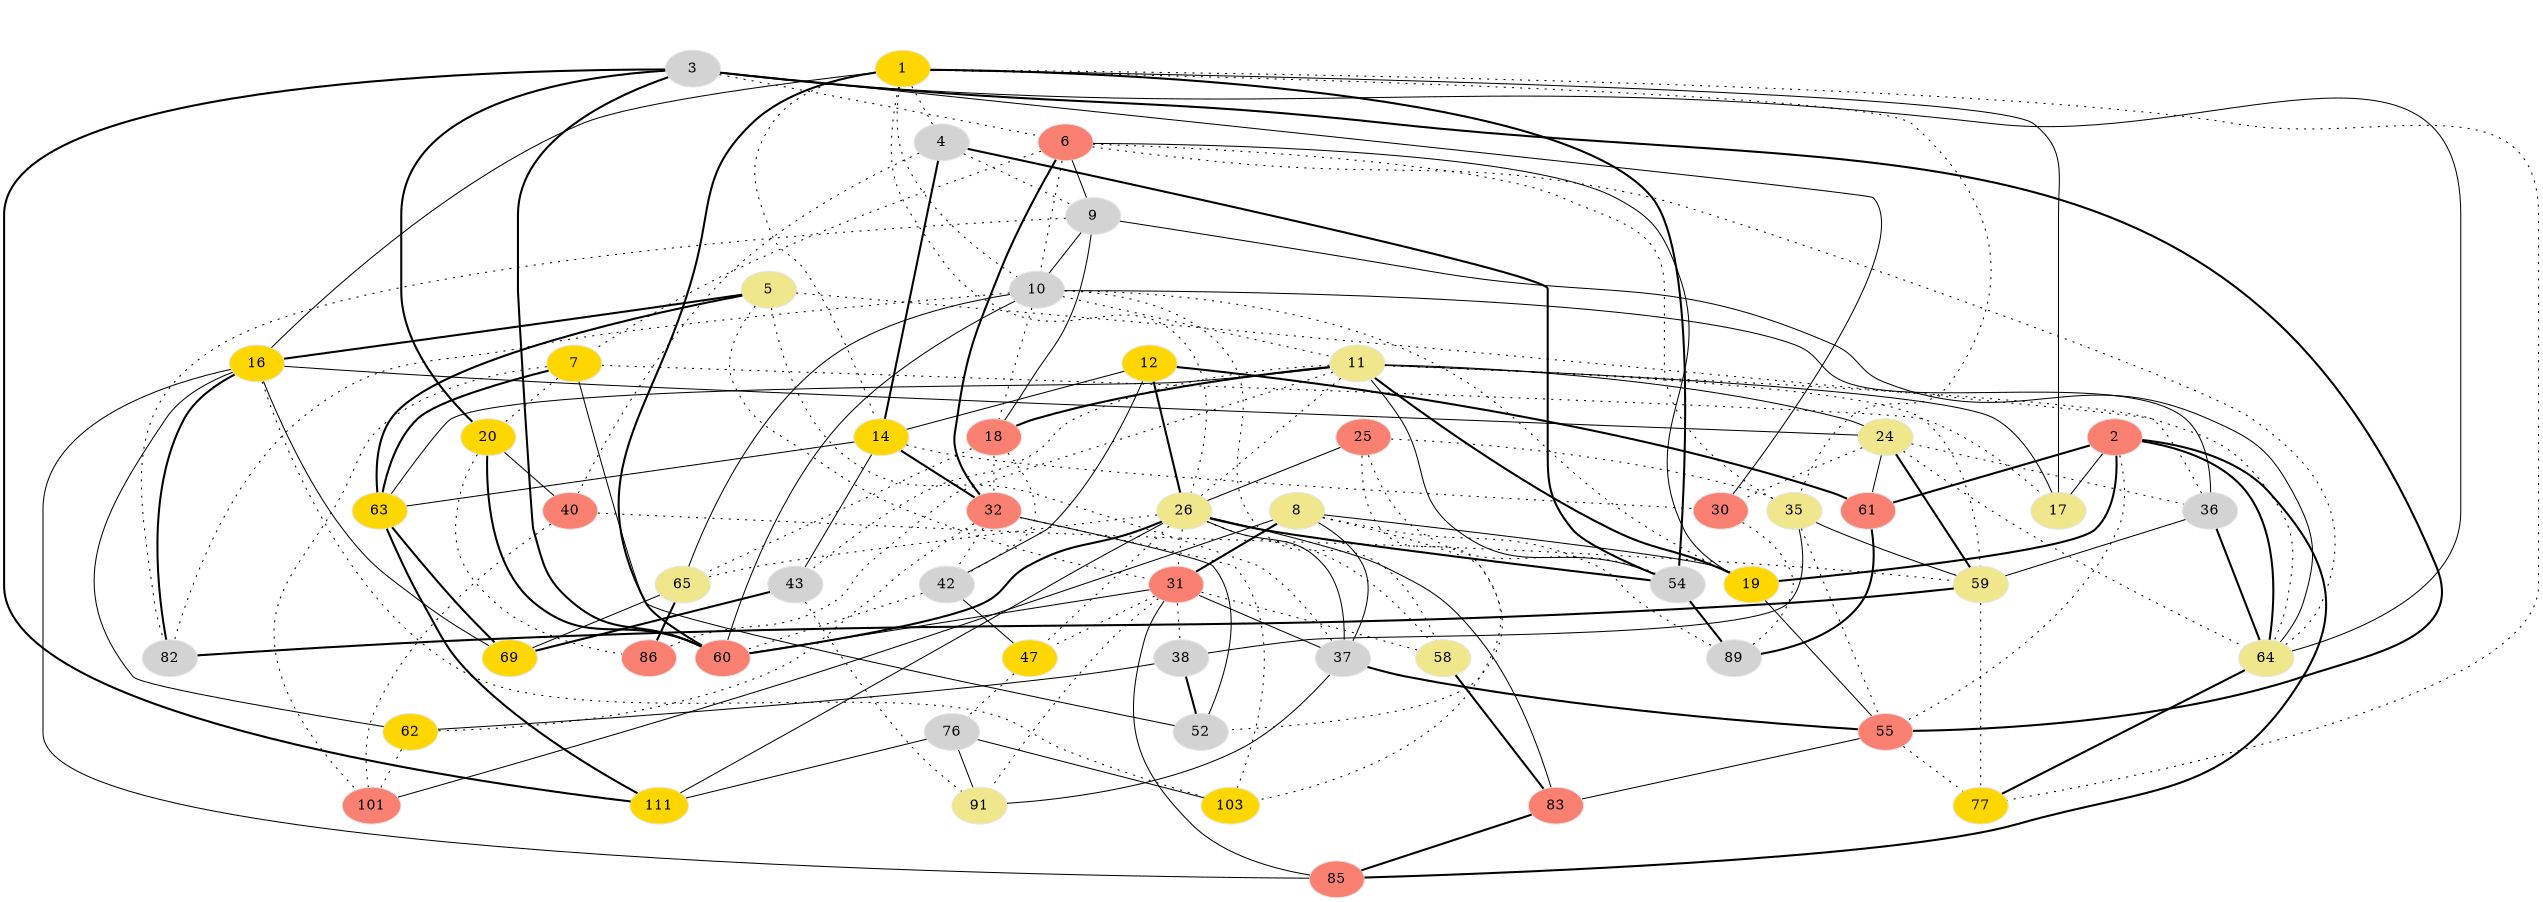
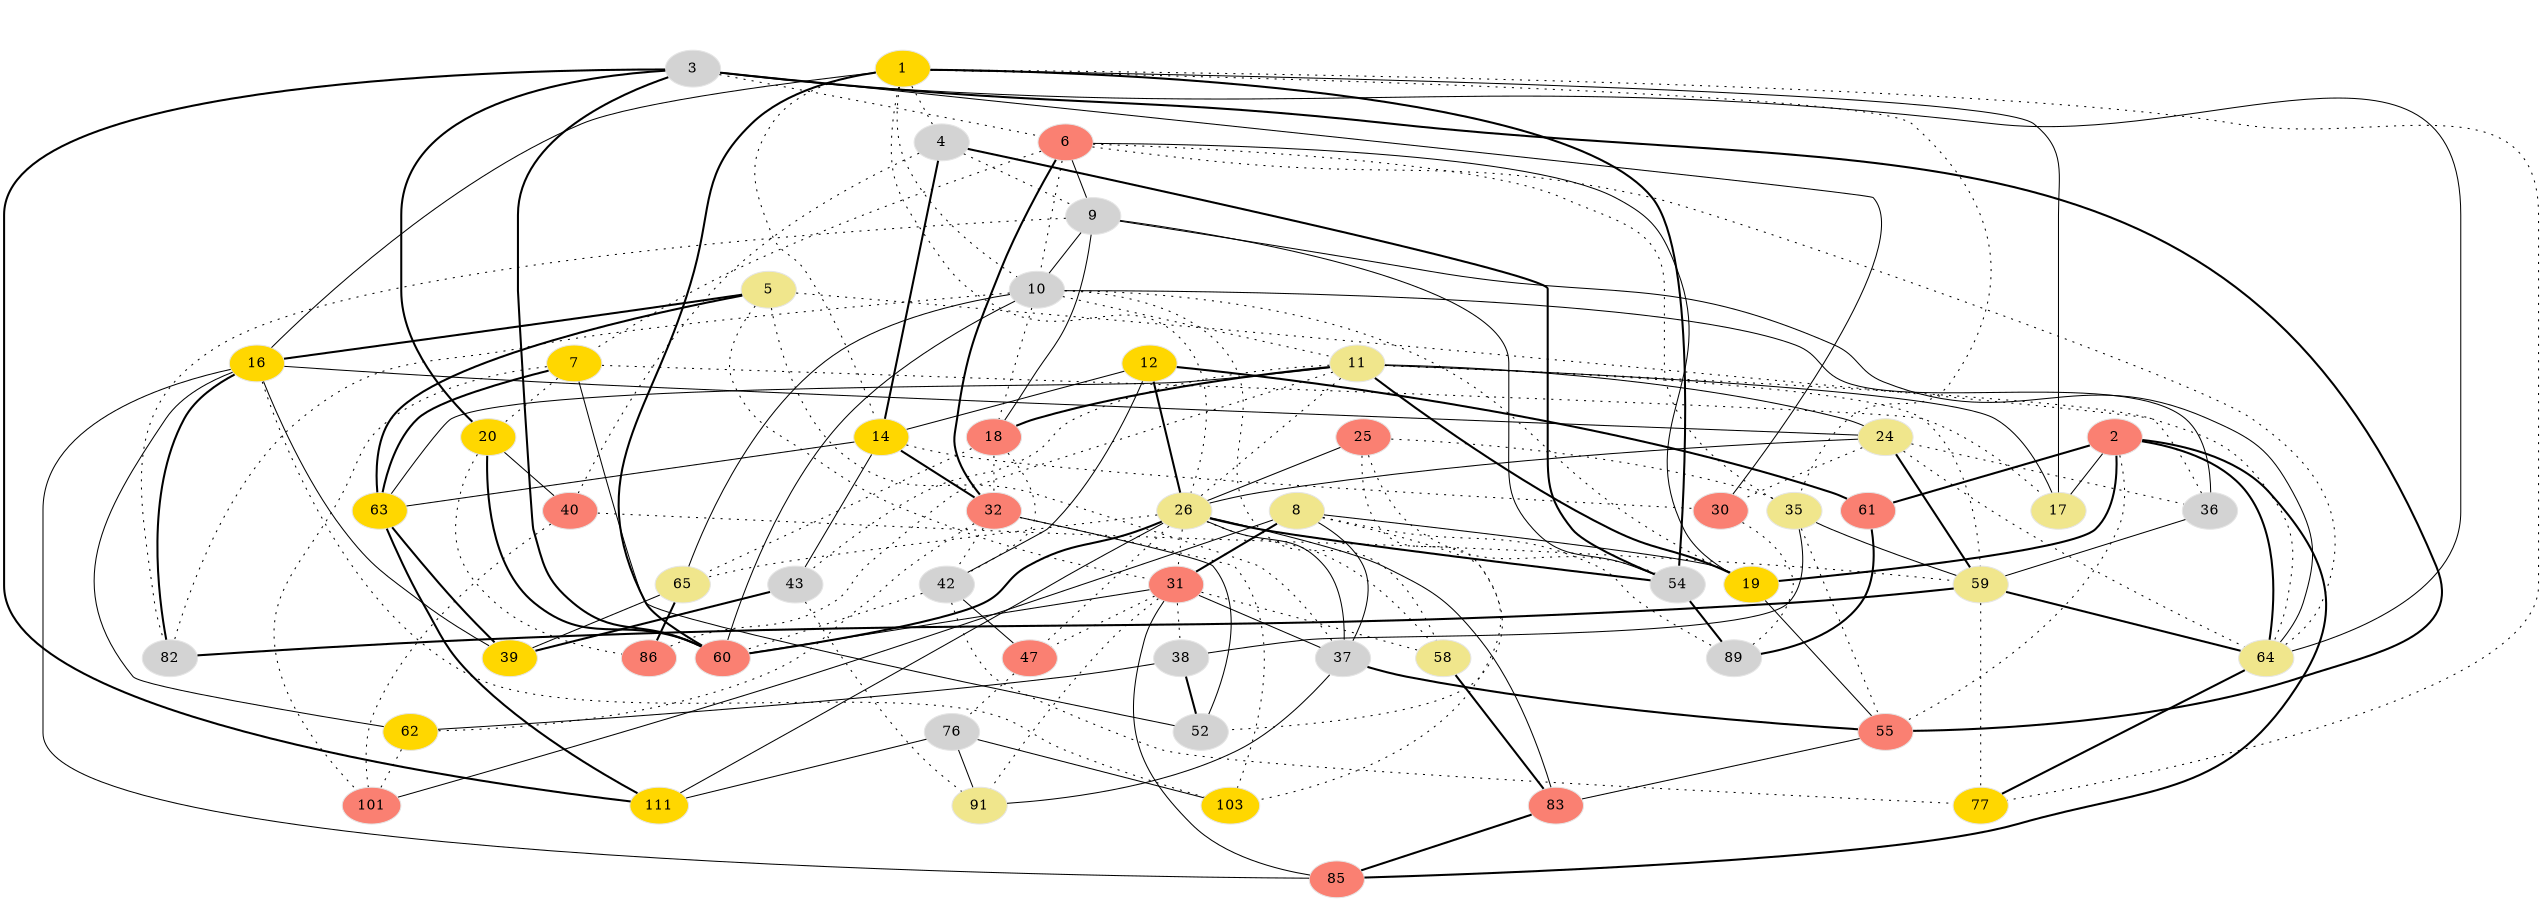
(1877, 474) -> (1533, 460)
(1447, 521) -> (1472, 315)
(2238, 584) -> (2123, 621)
(510, 658) -> (510, 658)
(1030, 658) -> (1030, 658)
(1933, 769) -> (1422, 774)
